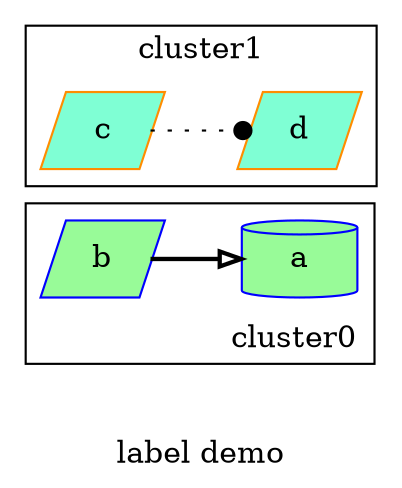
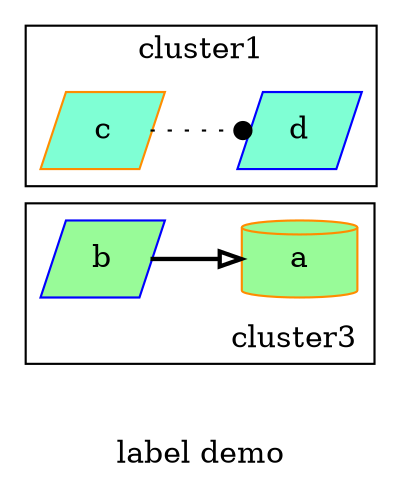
(300, 131) -> (300, 131)
(300, 259) -> (300, 259)
(294, 339) -> (294, 339)
